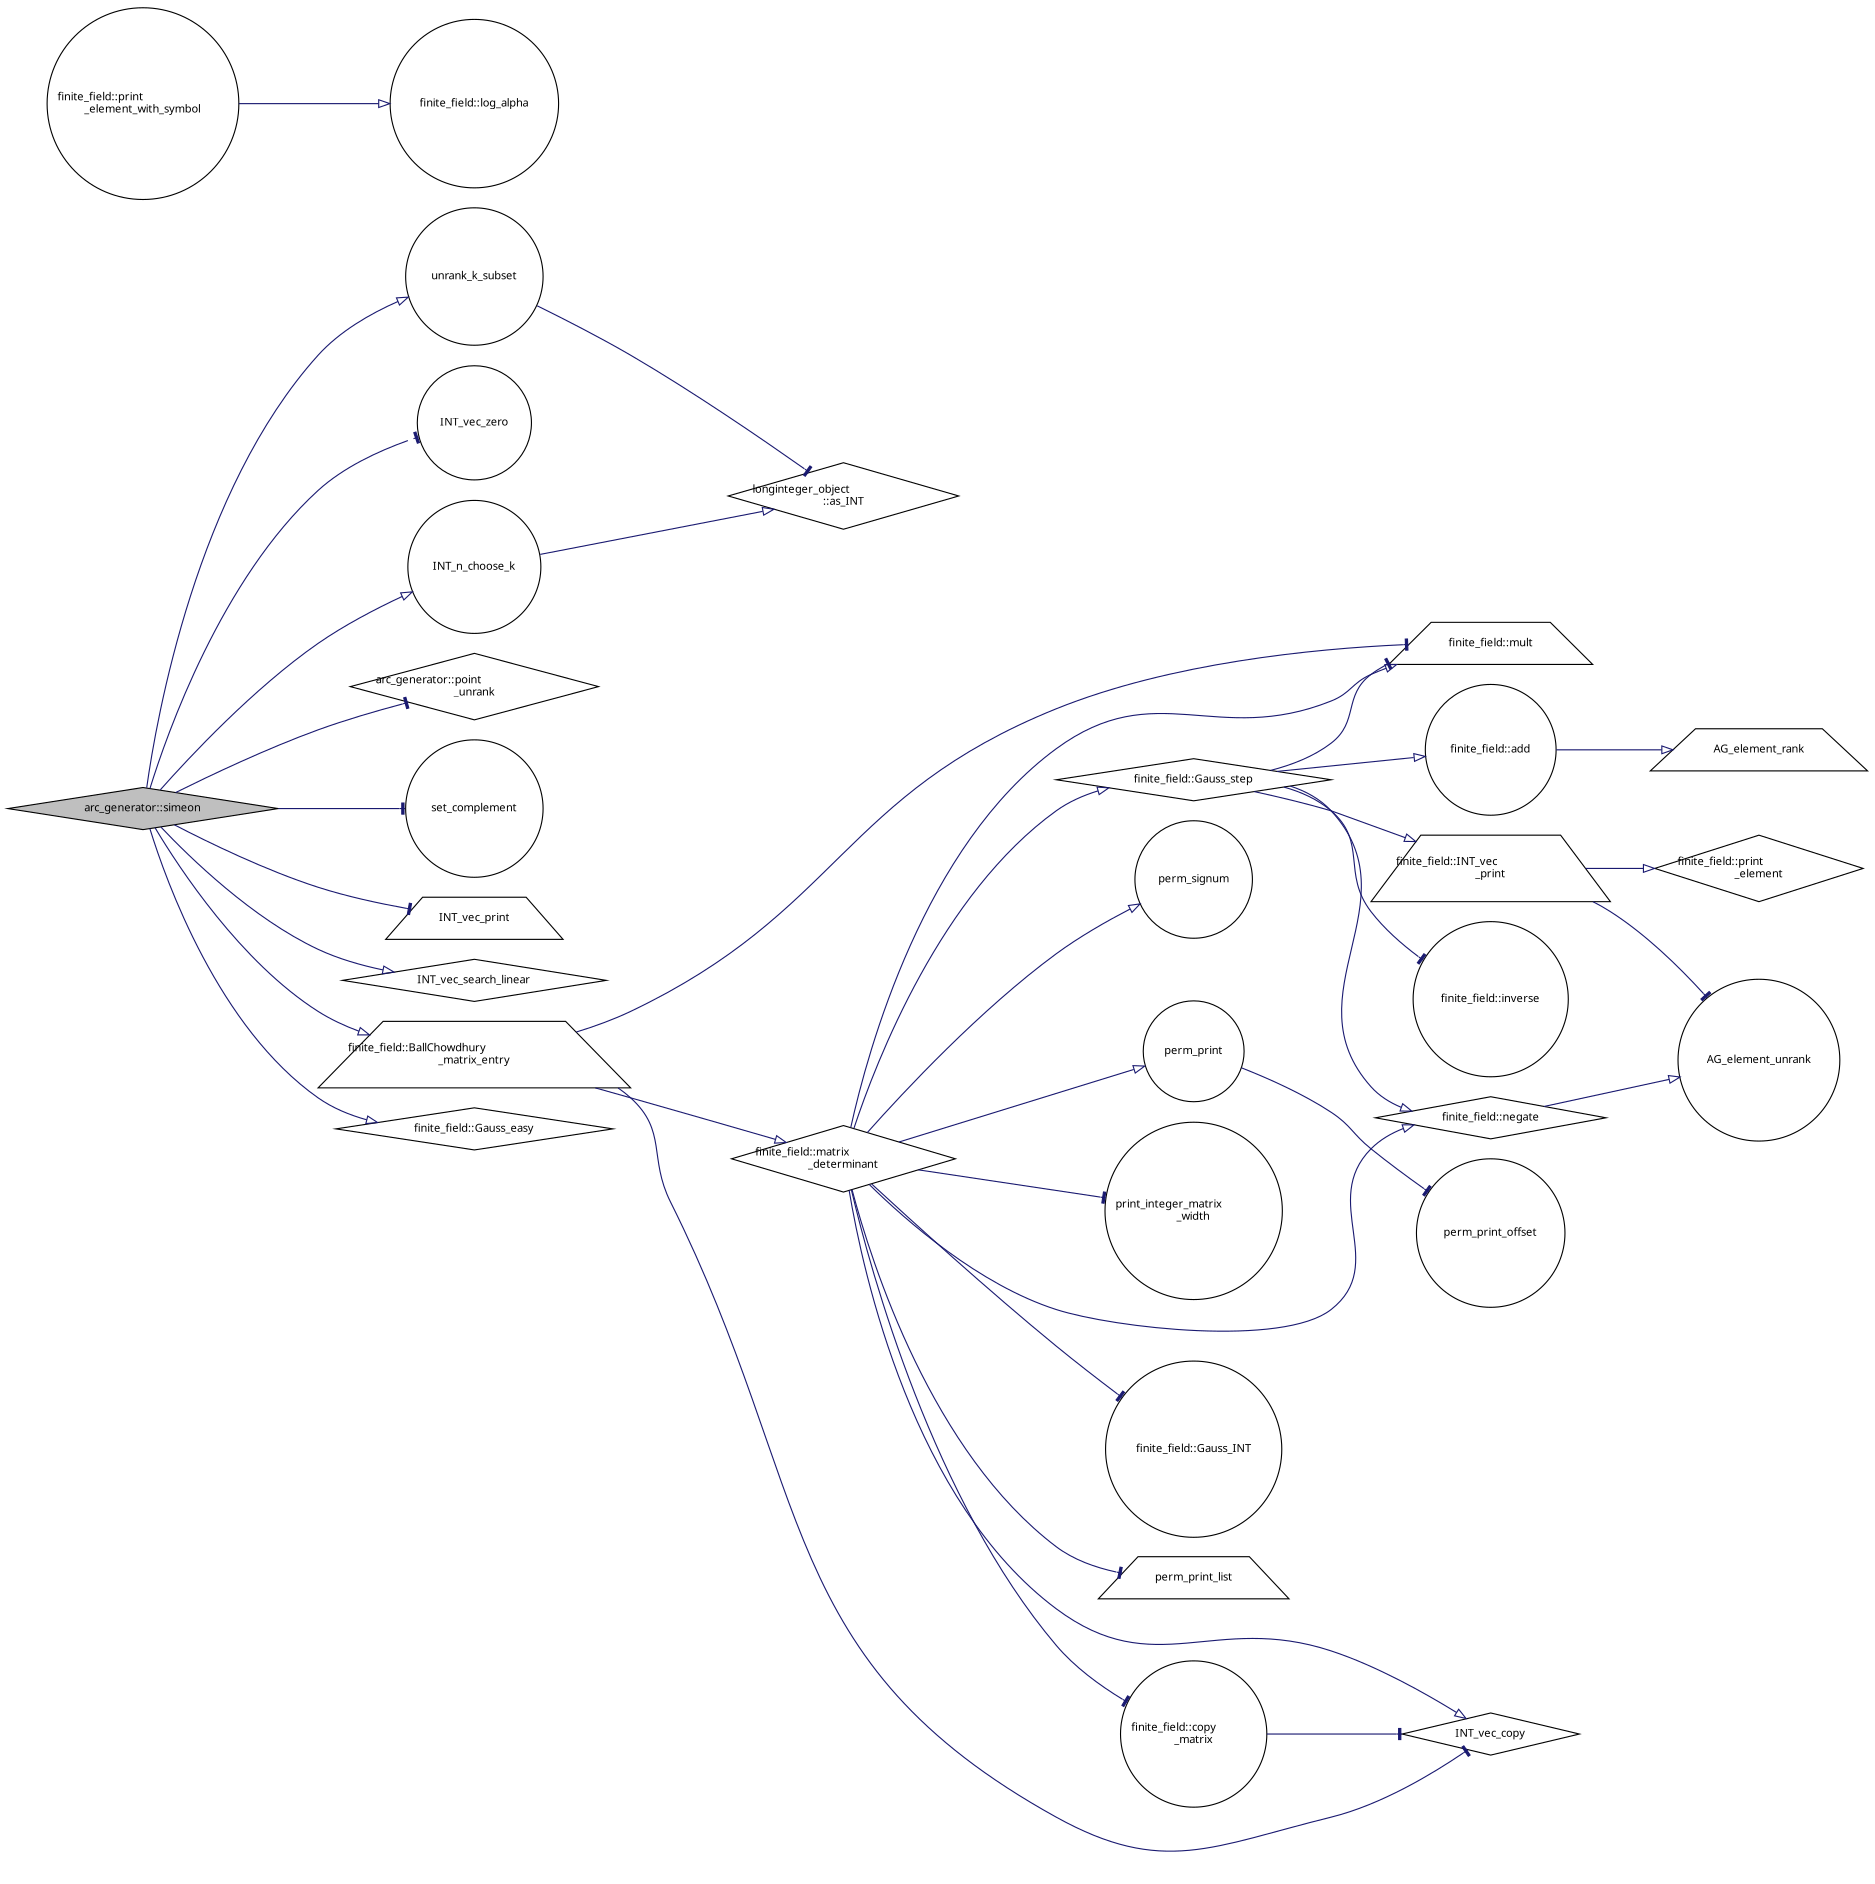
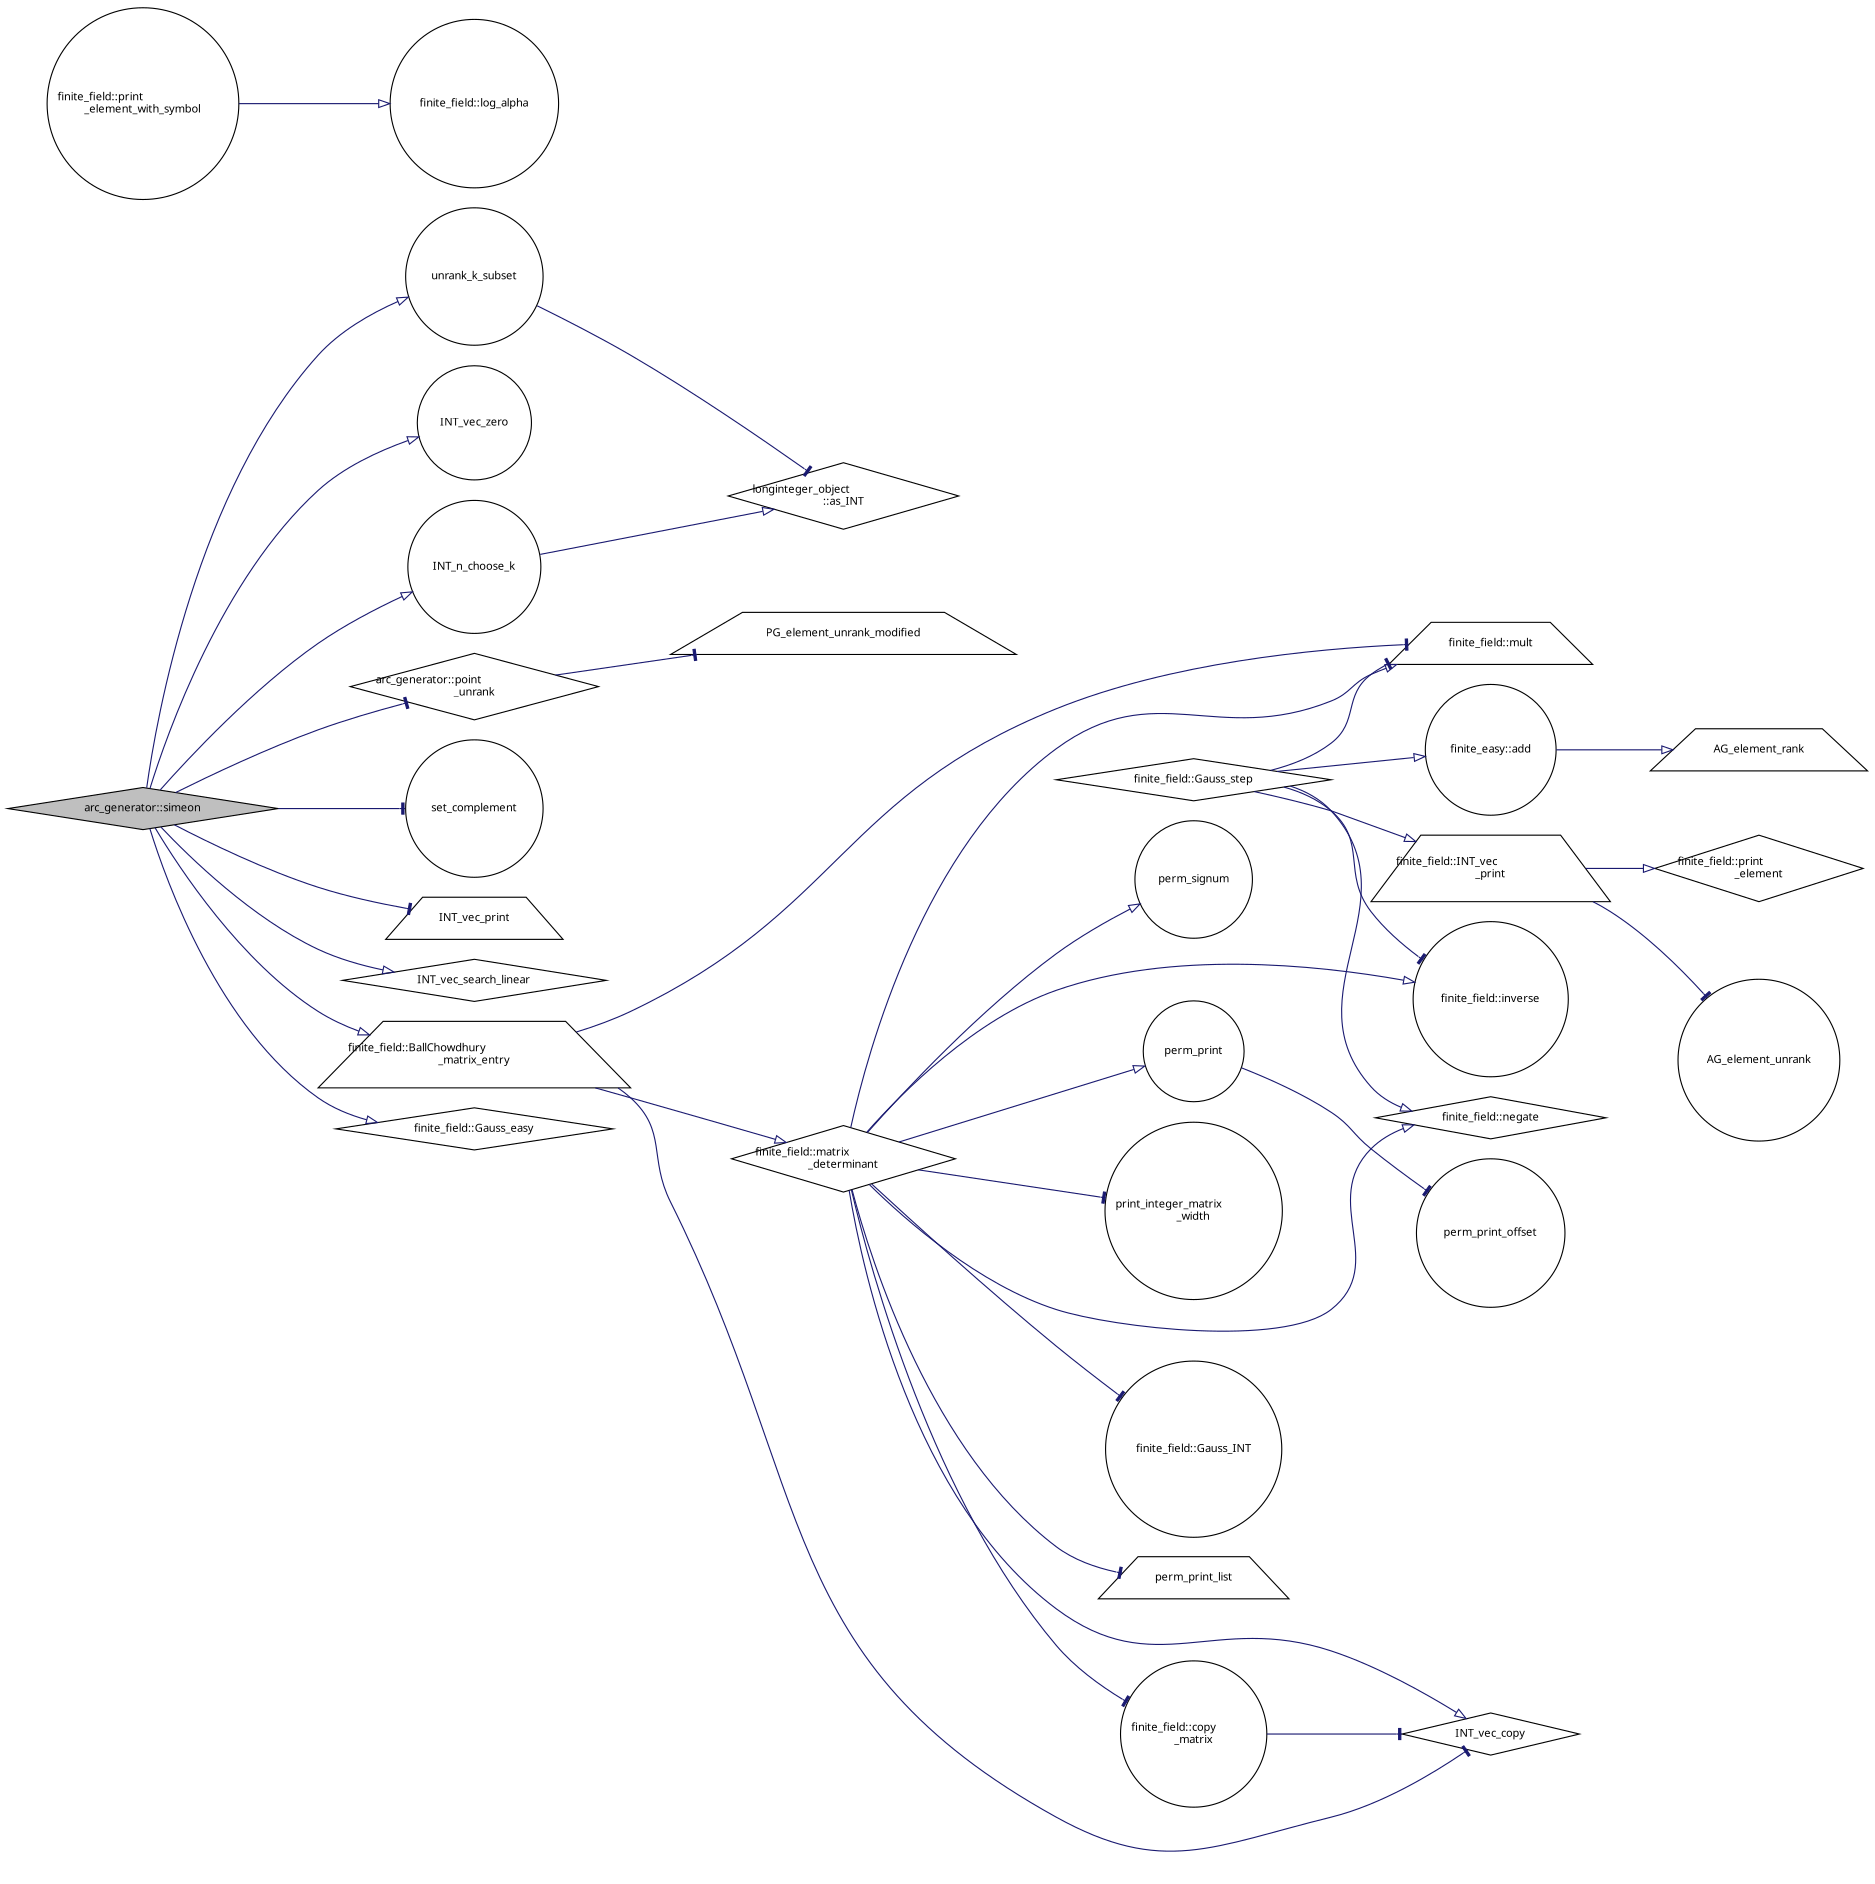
(242, 585) -> (242, 585)
none -> (843, 633)
(1491, 750) -> (1491, 750)
(945, 935) -> (1110, 976)
(1607, 1093) -> none
